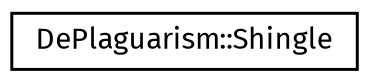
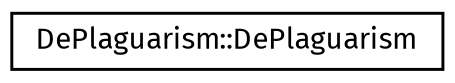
(185, 41) -> (227, 41)
